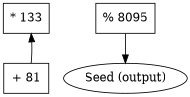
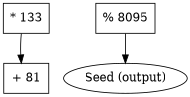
(32, 53) -> (21, 44)
